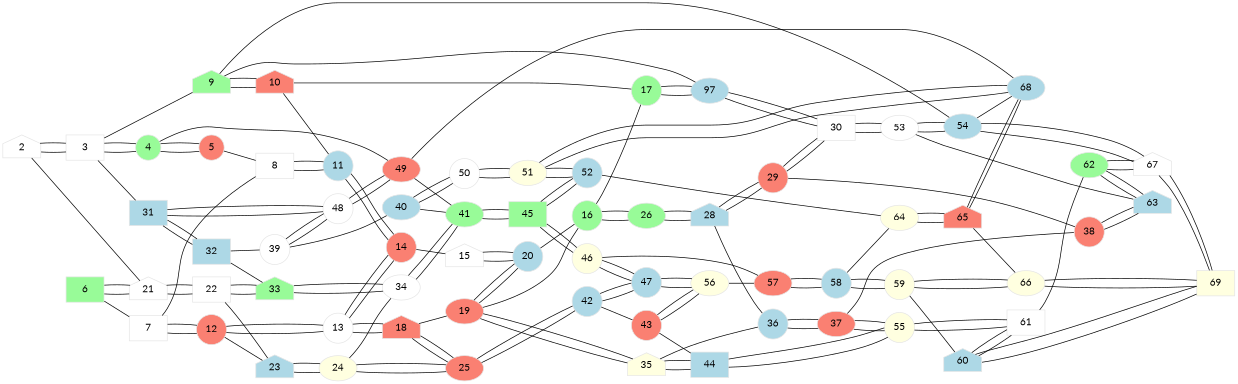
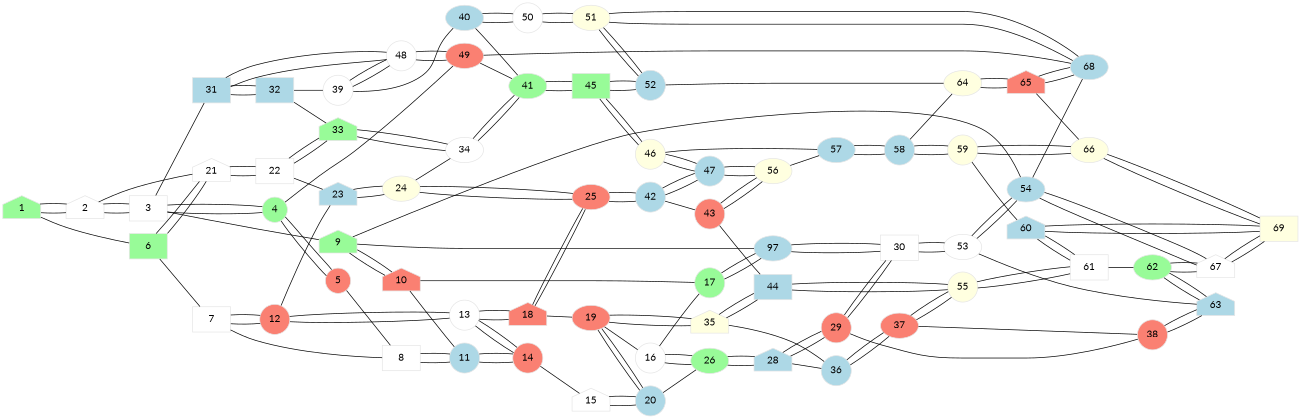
none -> (22, 208)
(587, 216) -> (650, 358)
(564, 231) -> (680, 381)
(773, 283) -> (836, 150)
